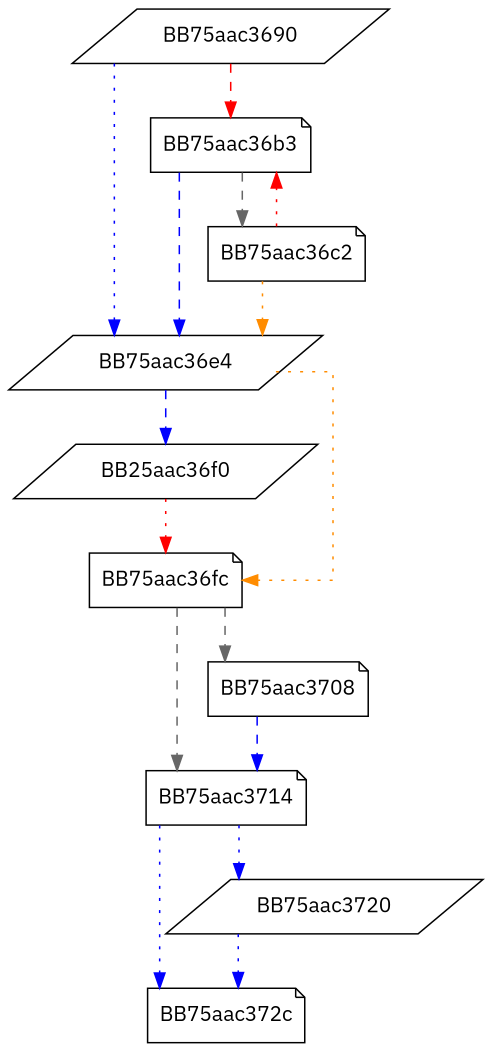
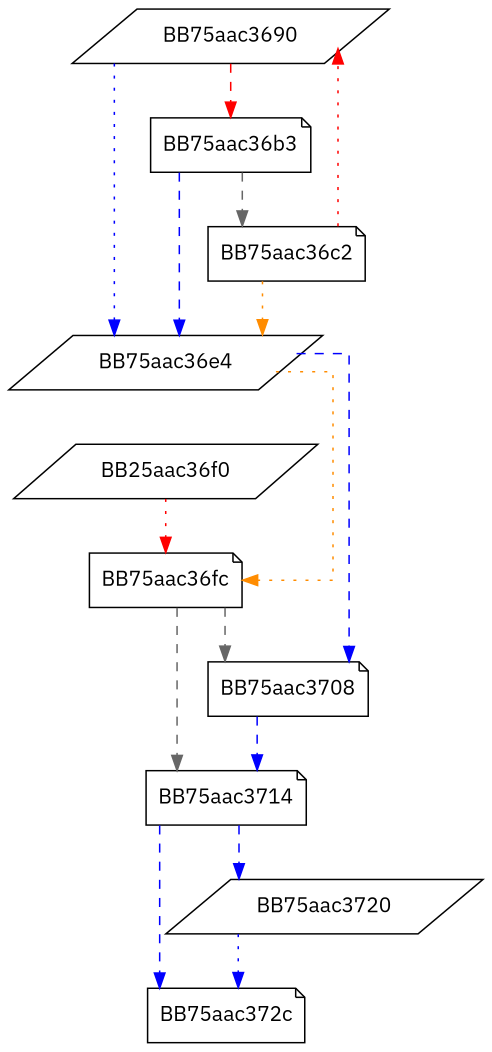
(277, 207) -> (338, 145)
(166, 409) -> (349, 474)
(239, 845) -> (239, 845)
(160, 899) -> (160, 899)
